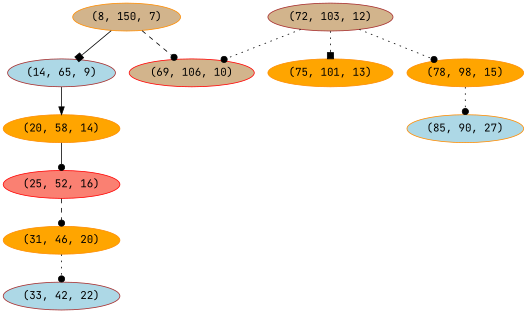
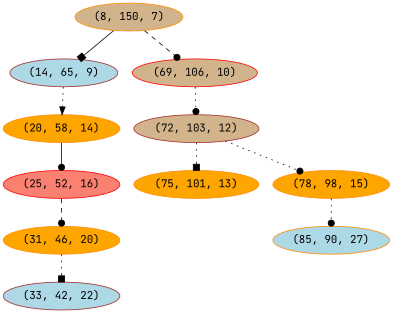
(264, 44) -> (196, 98)
(62, 97) -> (63, 97)
(62, 265) -> (62, 264)
